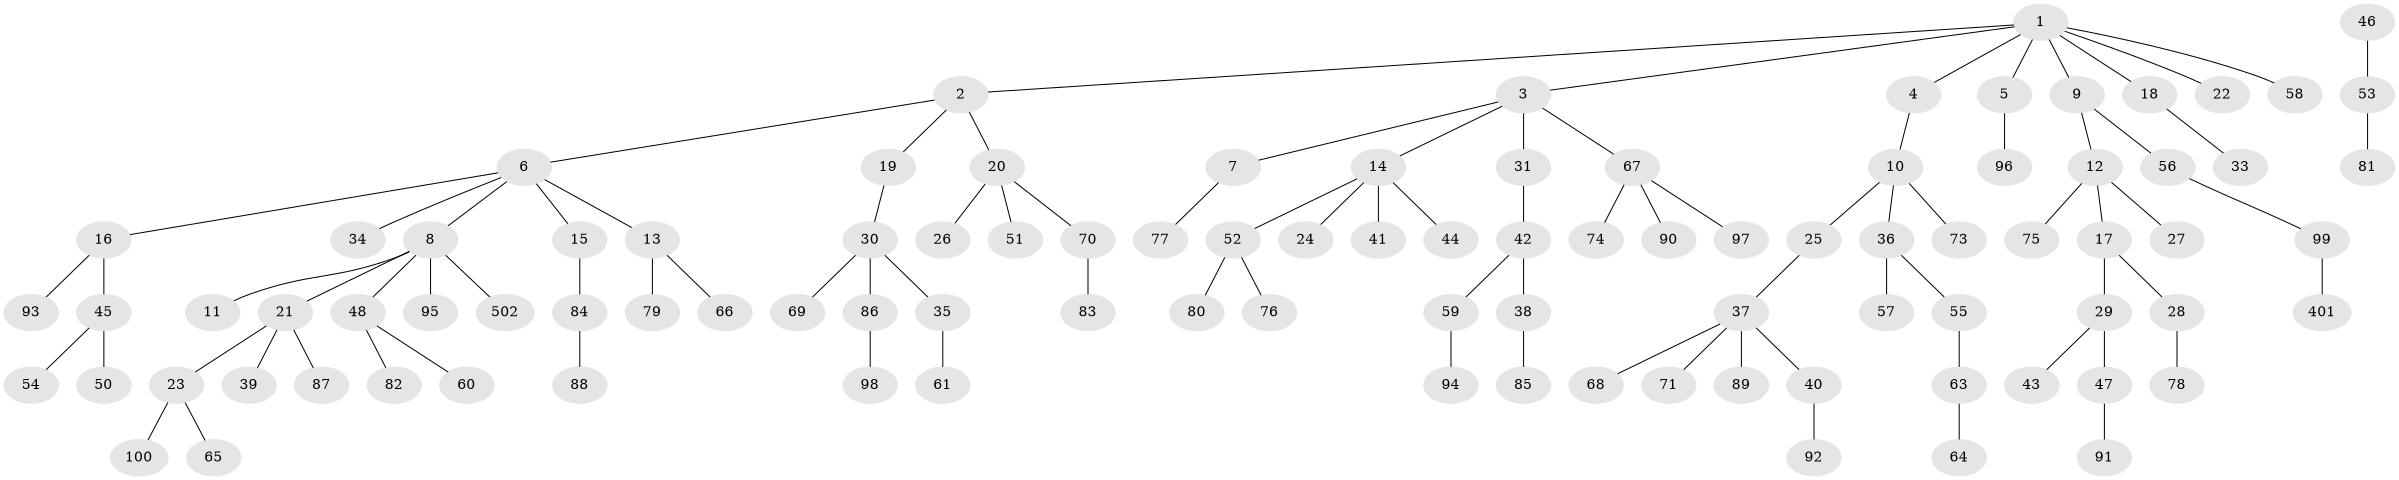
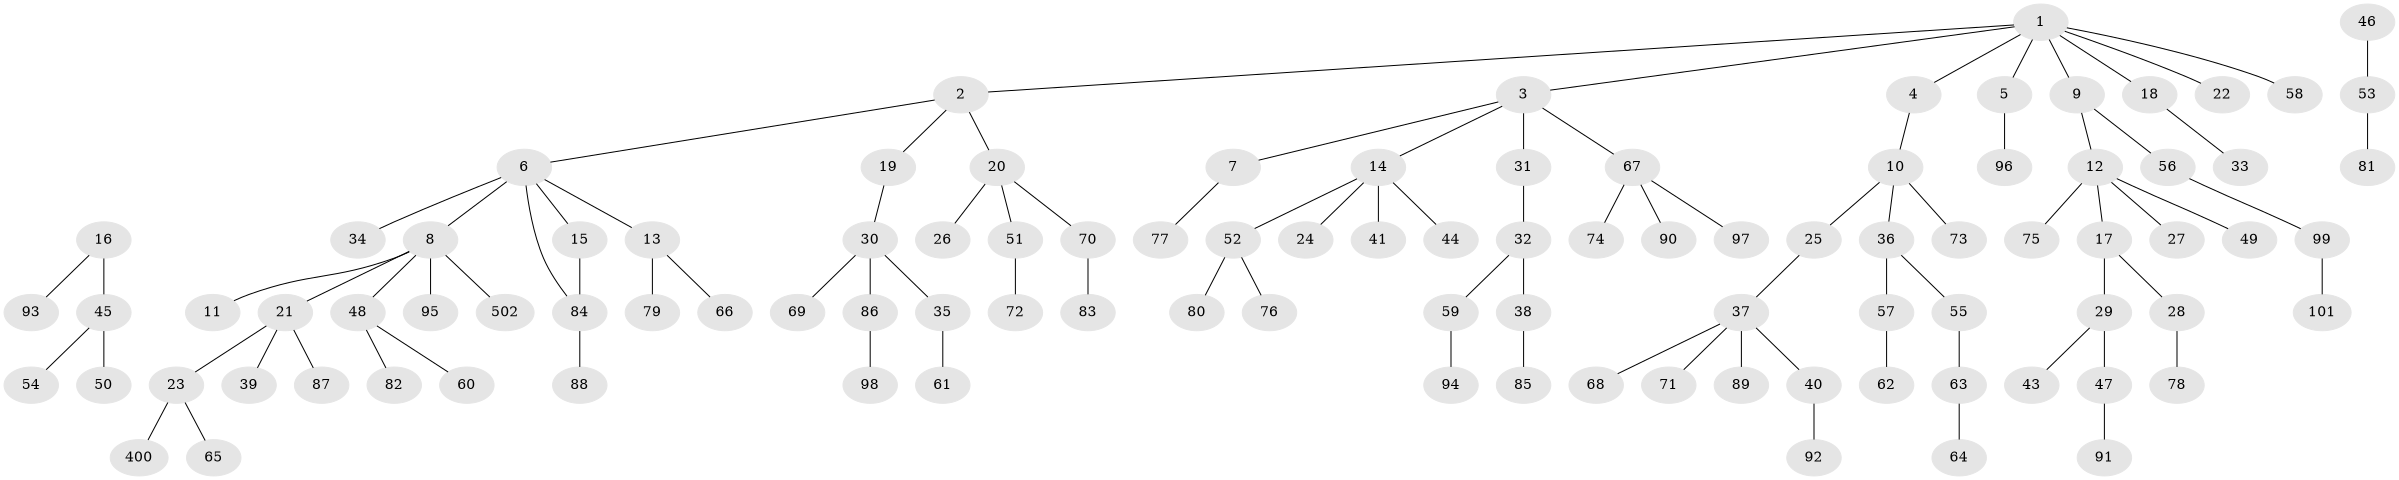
(314, 204) -> (538, 244)
(1524, 240) -> (1524, 240)
none -> (2250, 240)
none -> (1015, 313)
(2322, 313) -> (2322, 313)
none -> (1887, 385)
(139, 458) -> (139, 458)
